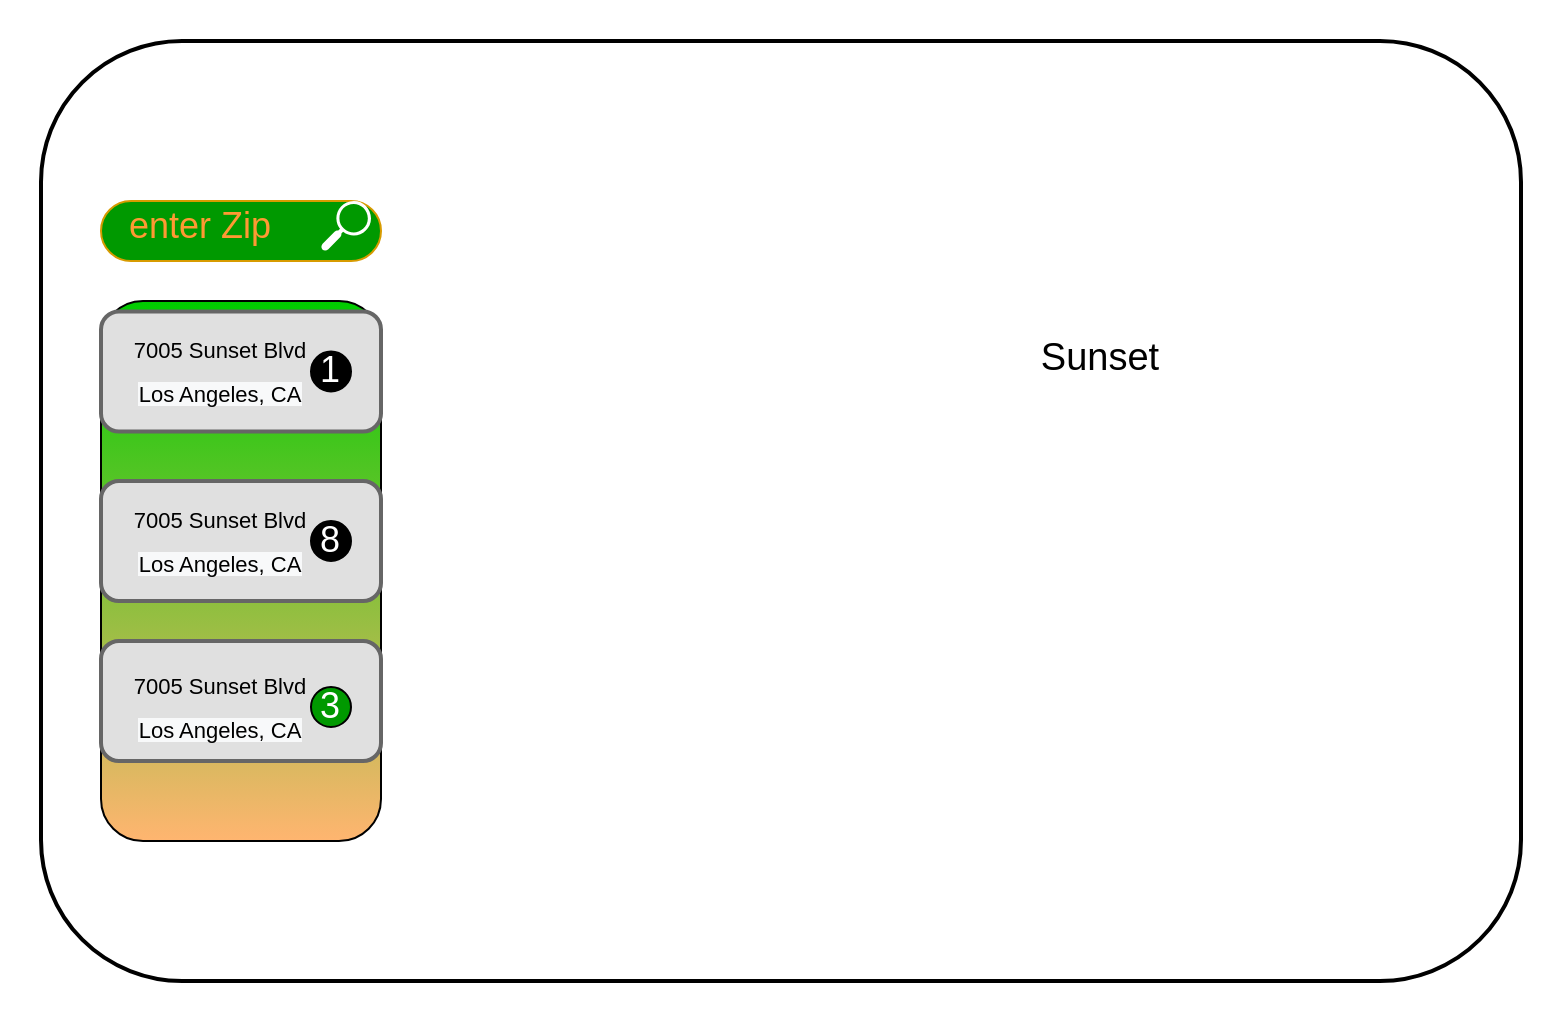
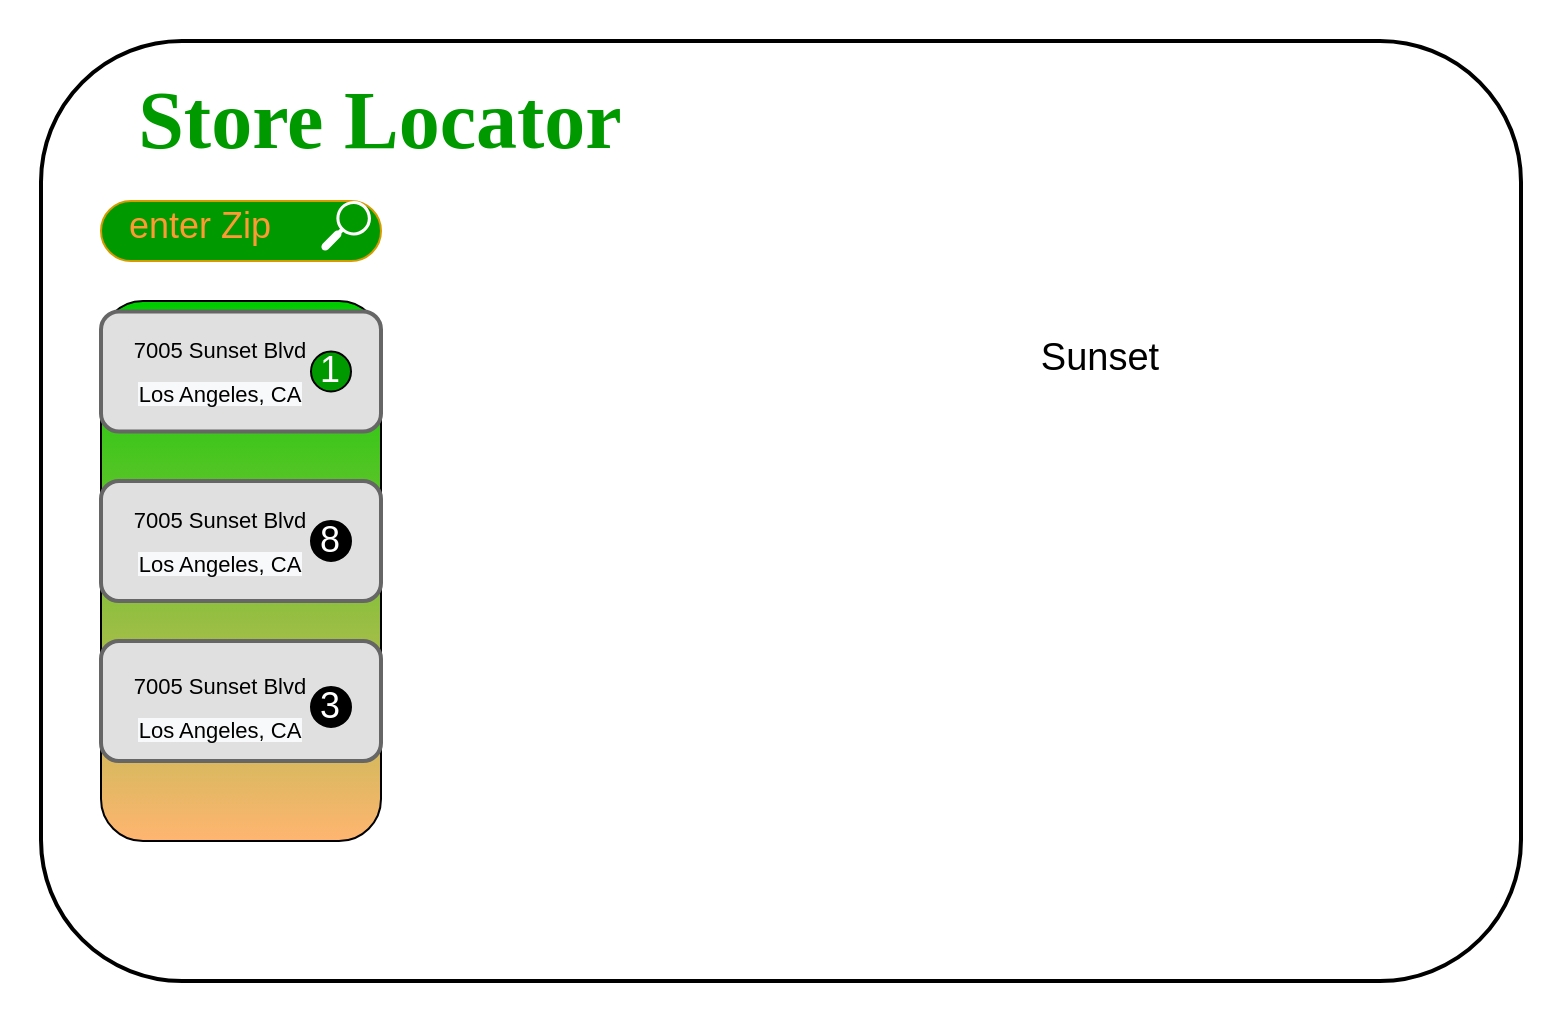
none -> (381, 121)
(331, 372) -> (331, 372)
(331, 707) -> (331, 707)
